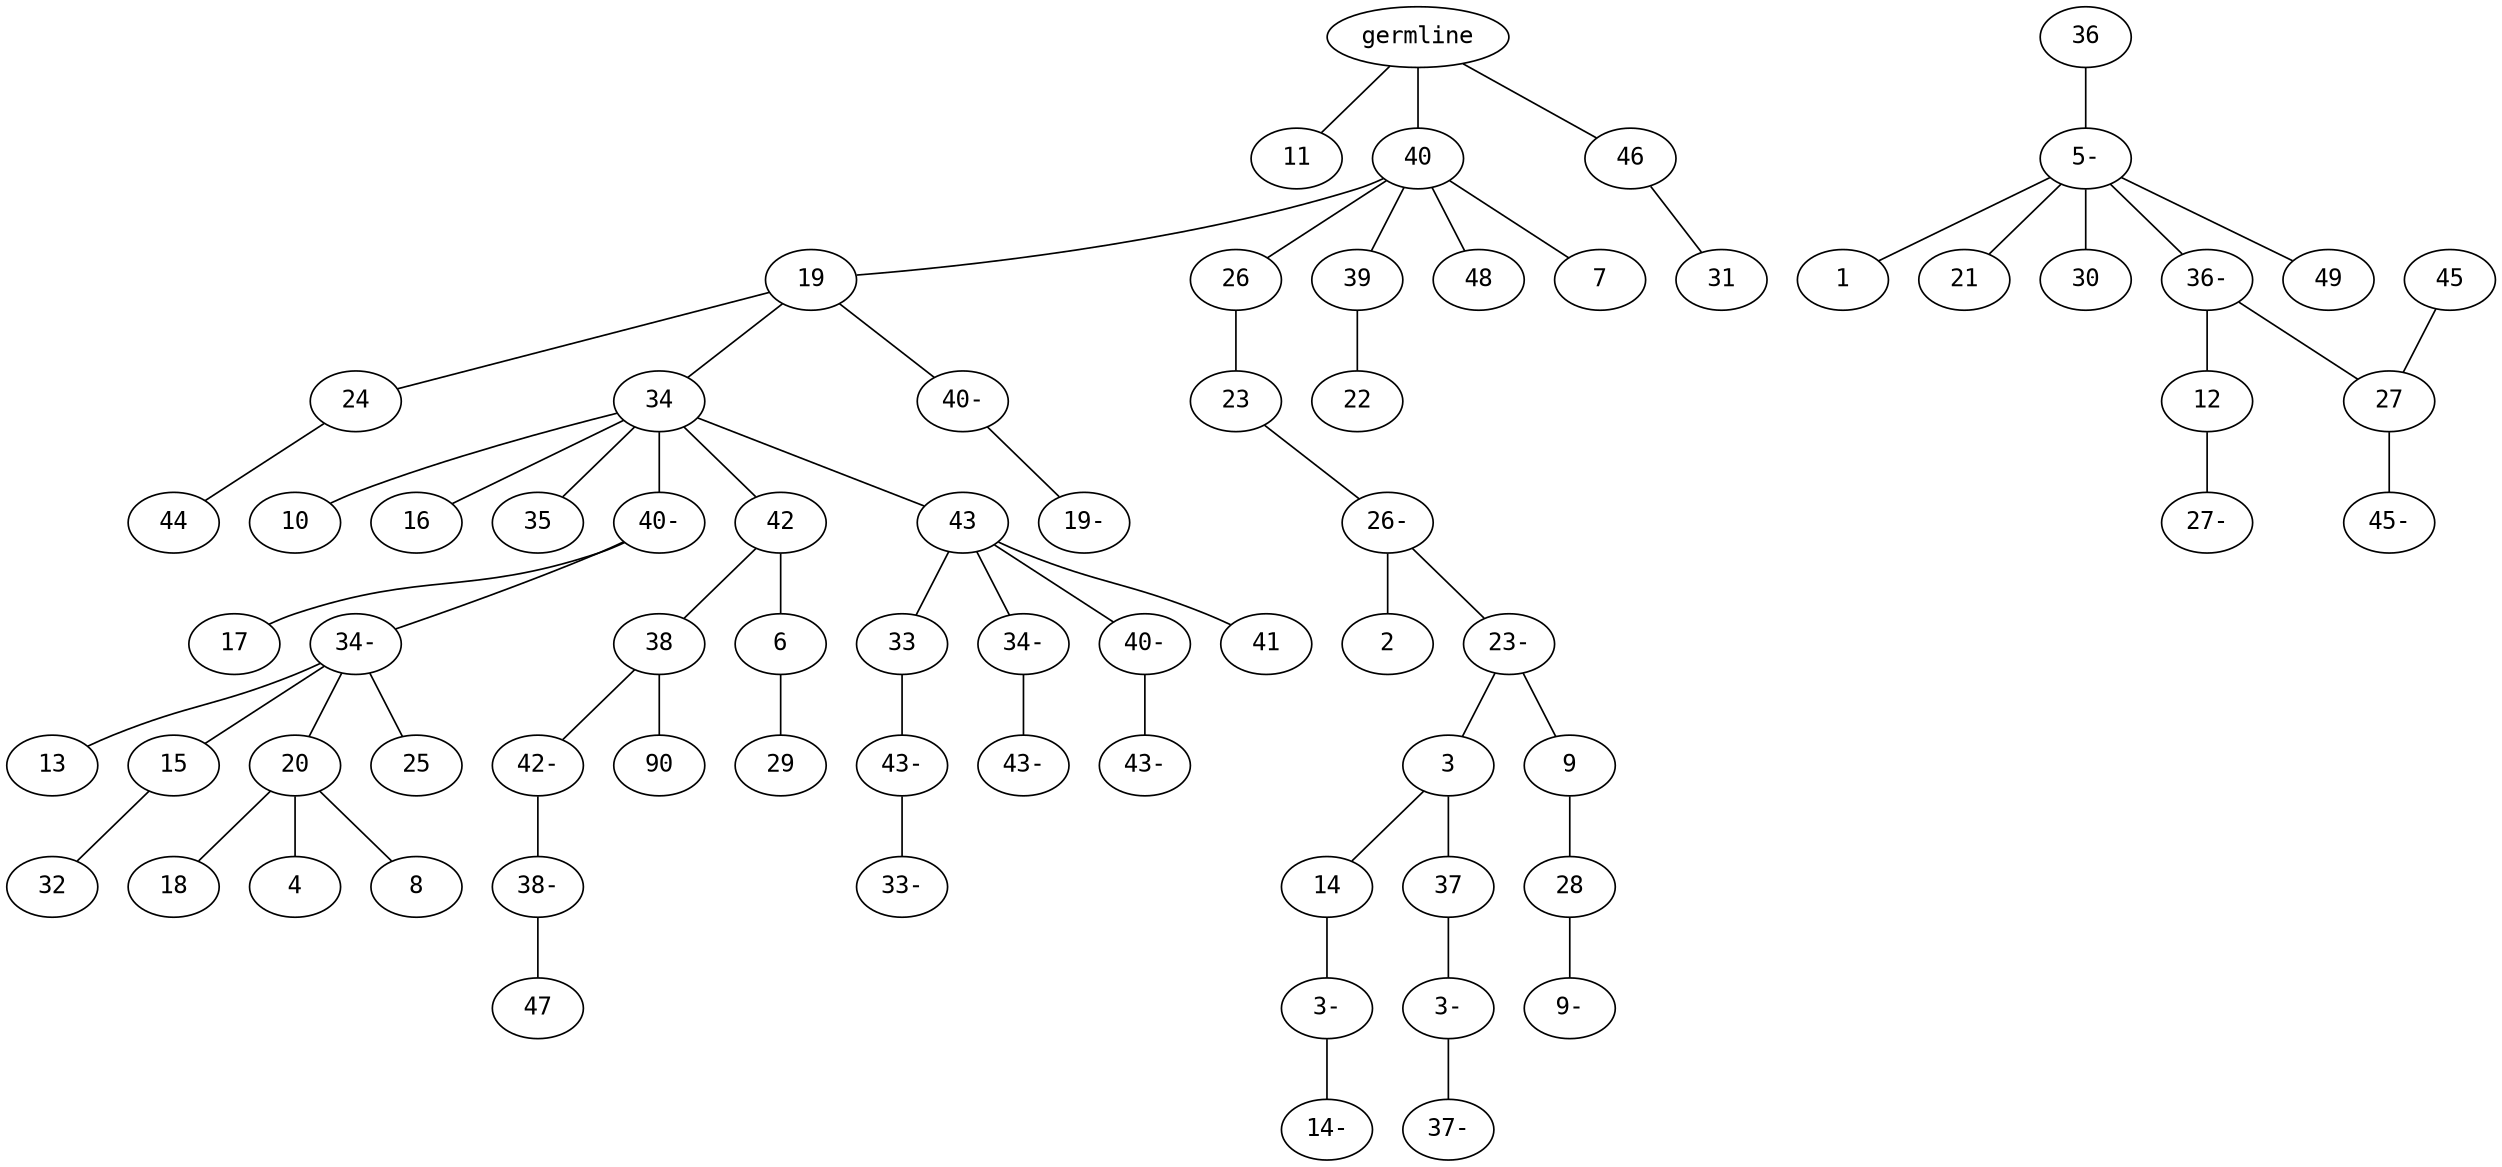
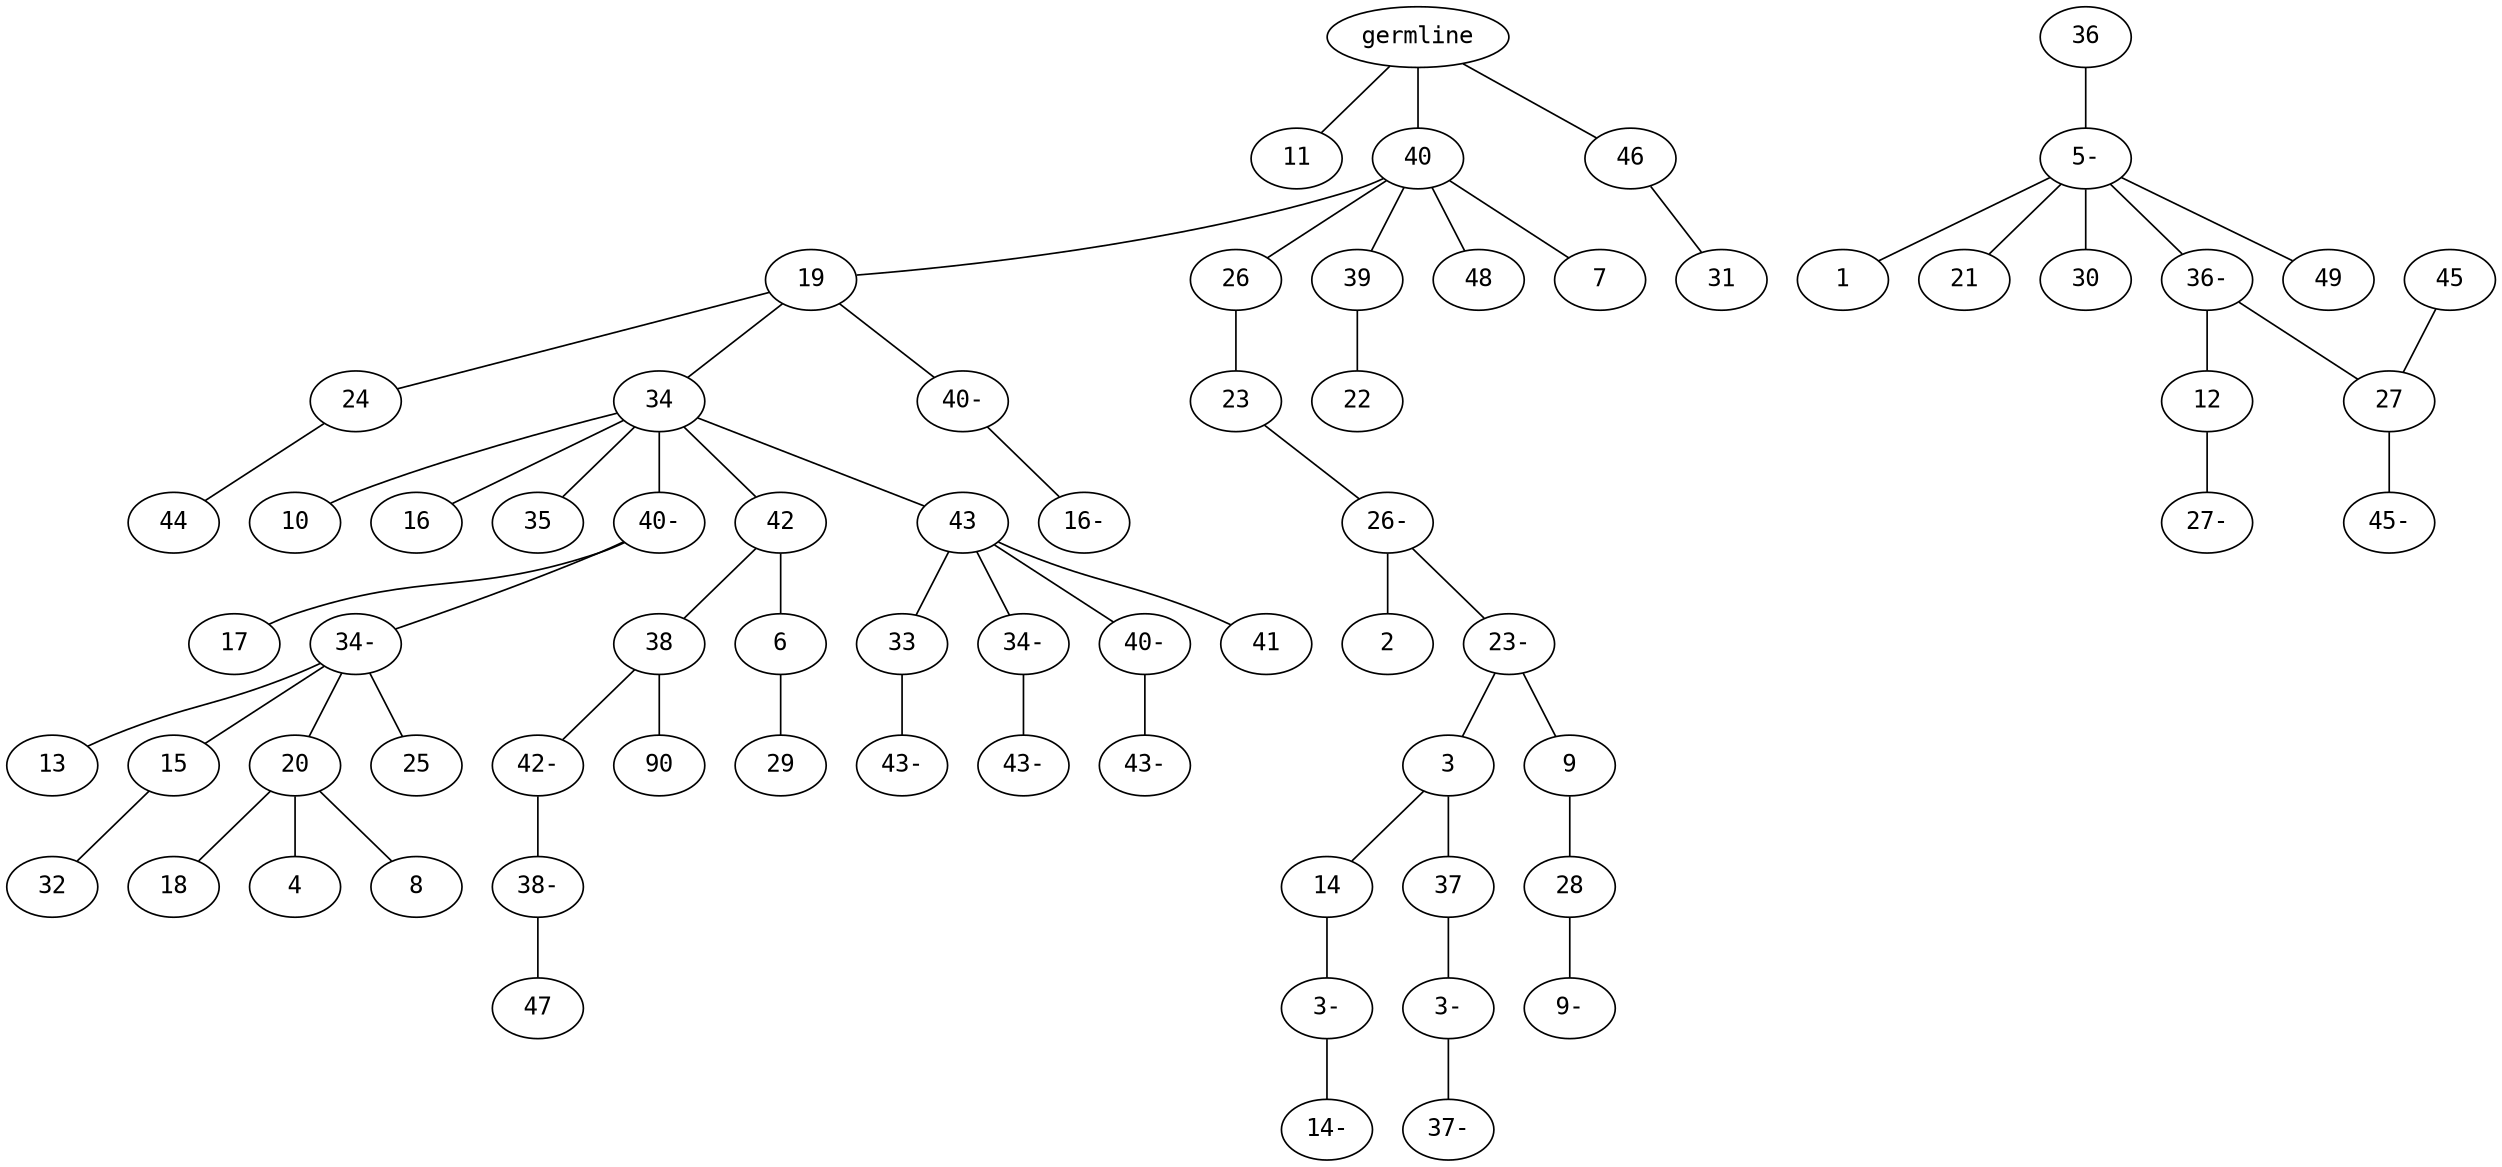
(1084, 523) -> (1084, 523)
(902, 887) -> none
